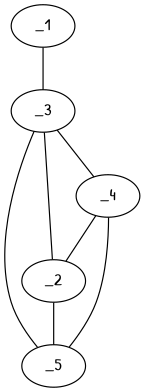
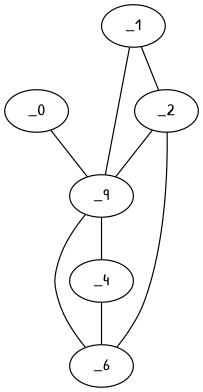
none -> (37, 111)
(43, 111) -> (102, 196)
(81, 239) -> (150, 69)
(54, 366) -> (102, 366)
